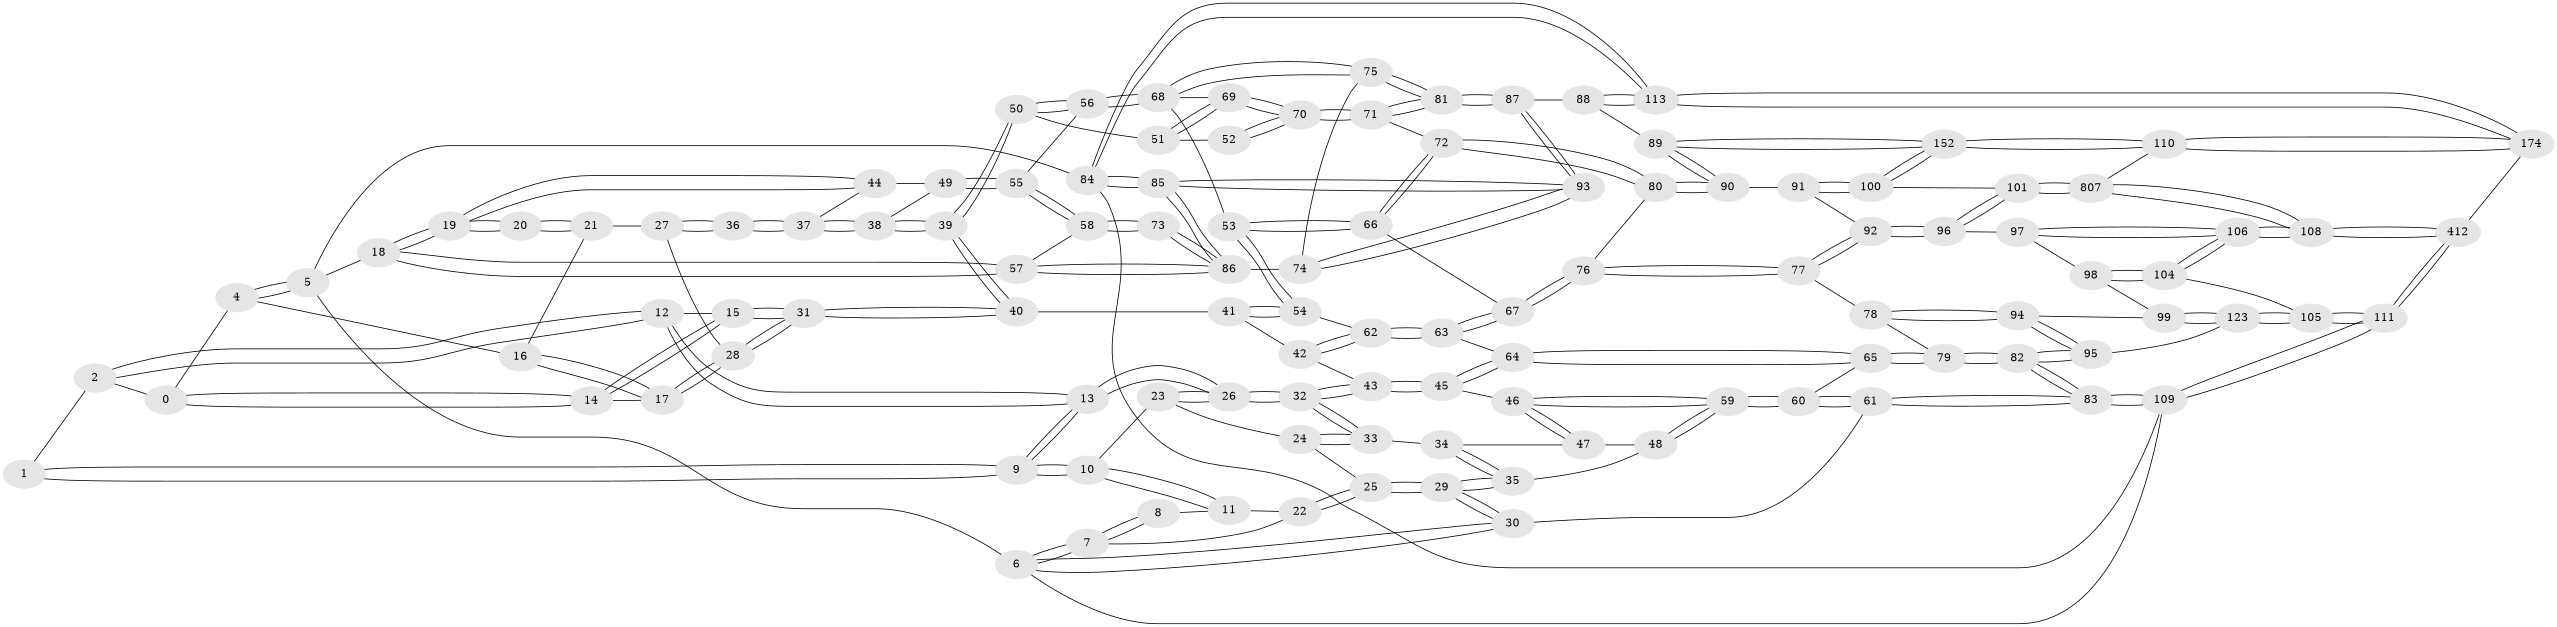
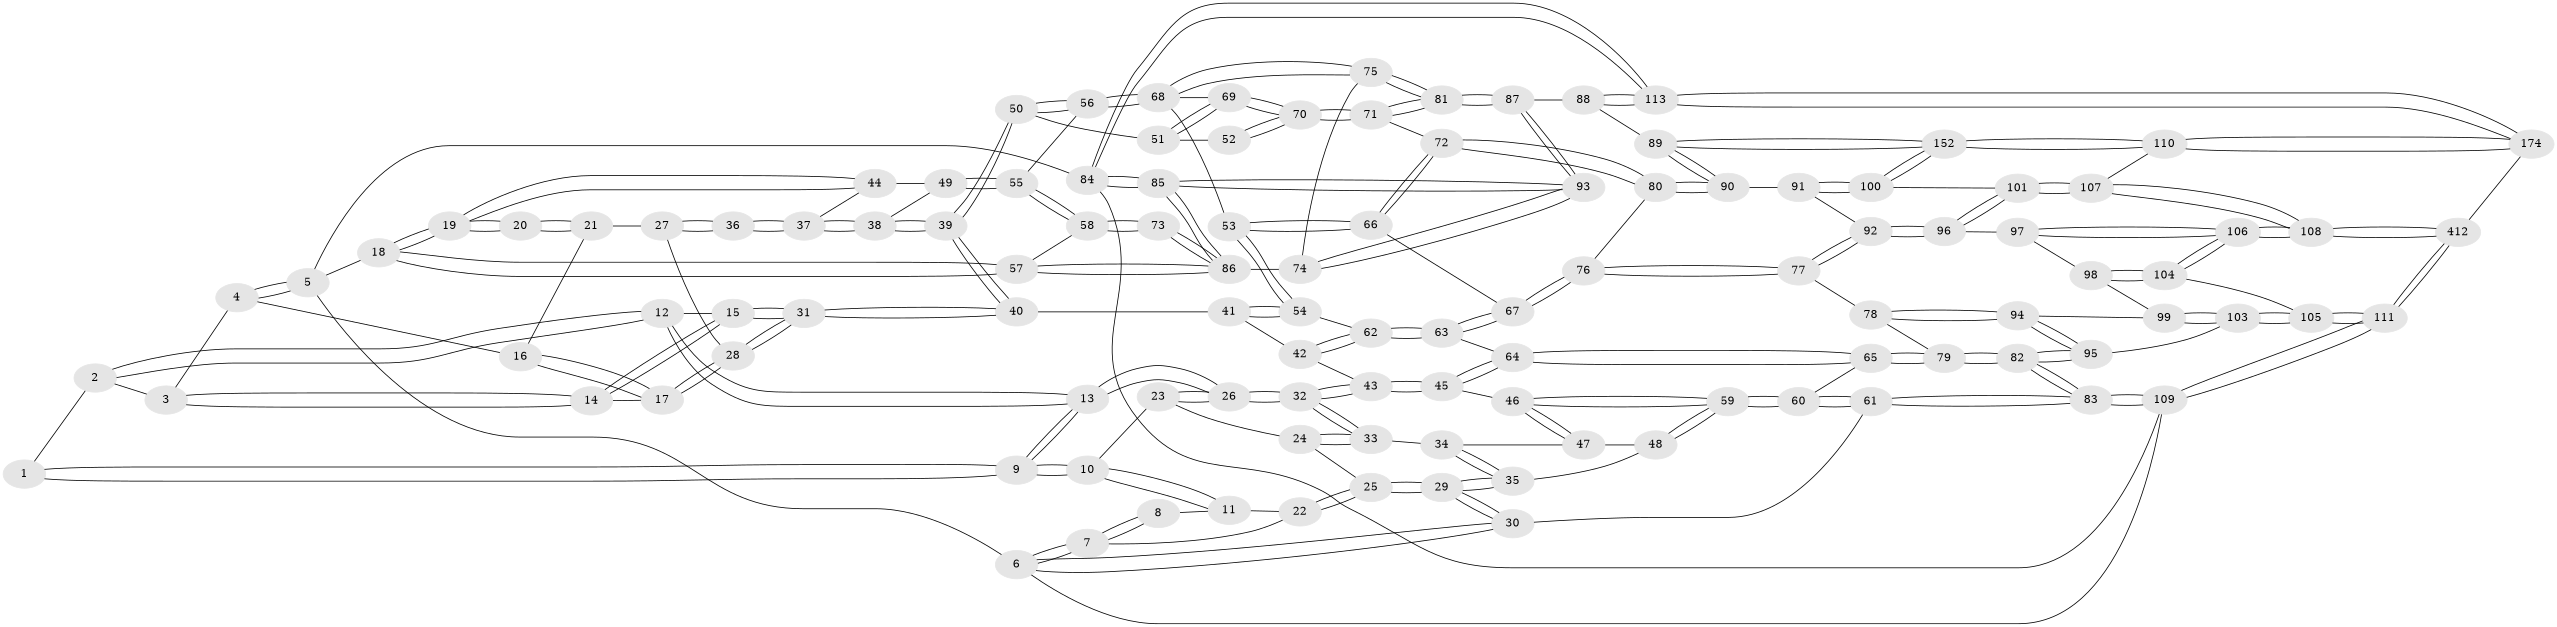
(2091, 188) -> (2091, 188)
(2238, 318) -> (2238, 318)
(166, 400) -> (166, 400)
